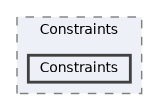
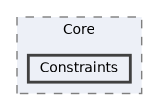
(79, 30) -> (79, 30)
